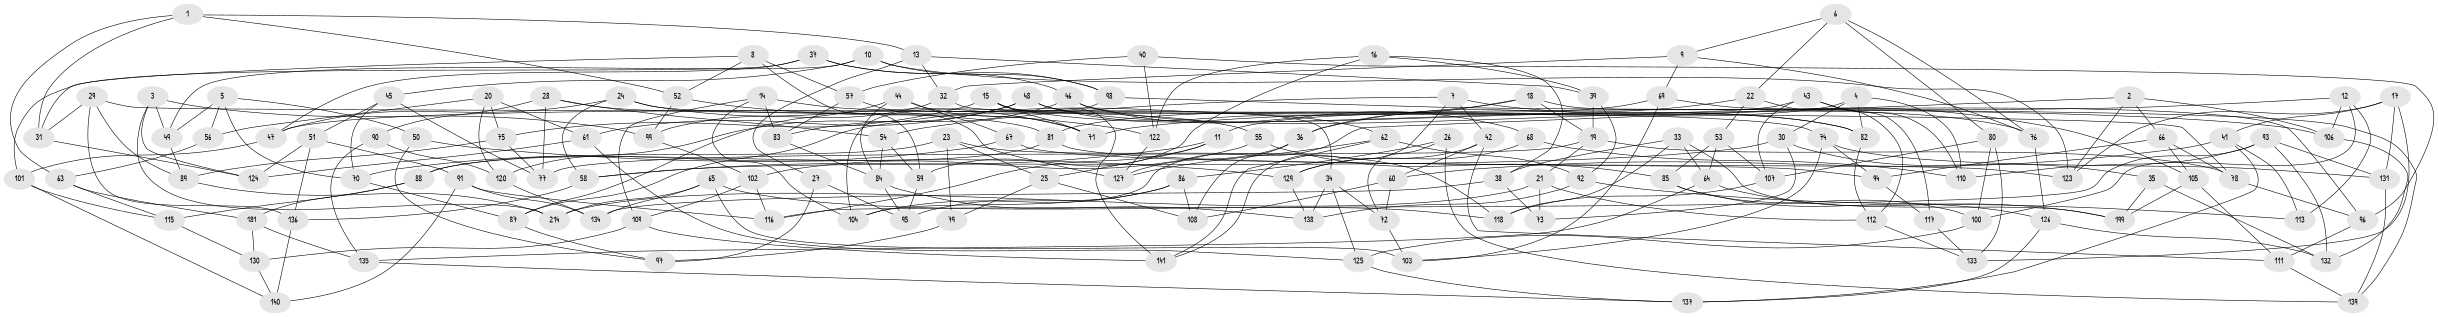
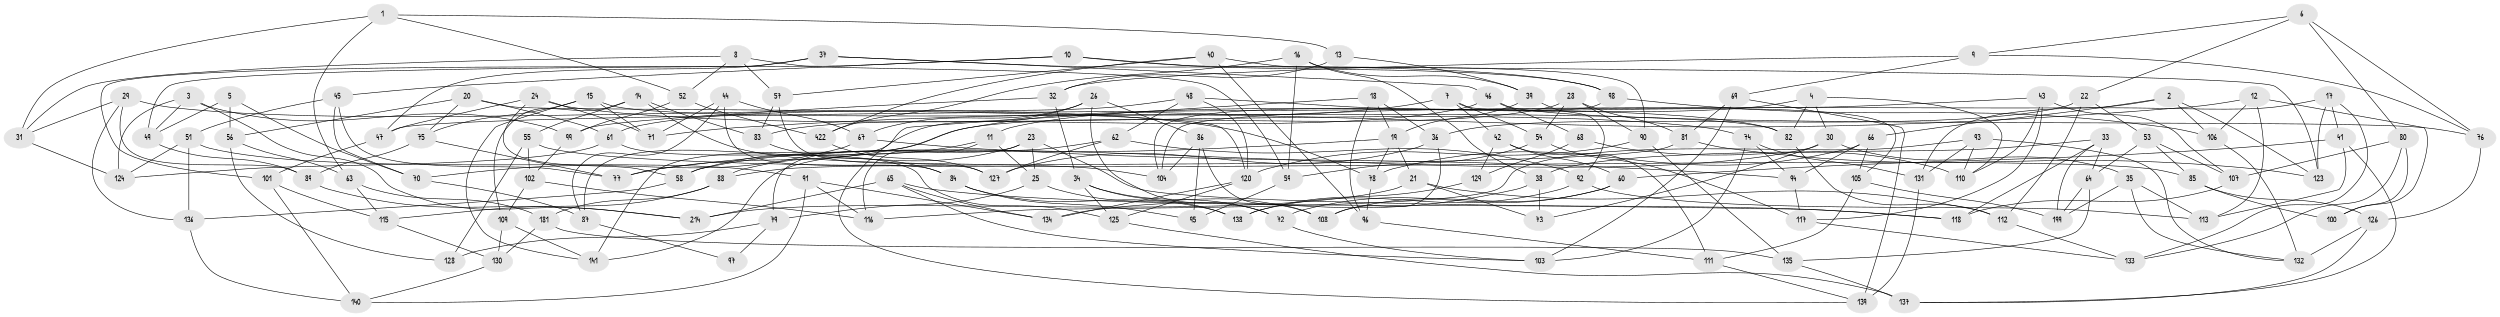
none -> (1565, 73)
none -> (978, 118)
(417, 138) -> none
(1155, 138) -> (821, 138)
(881, 159) -> (1713, 185)
(816, 179) -> none
none -> (2172, 202)
(1683, 243) -> (1204, 193)
none -> (450, 262)
